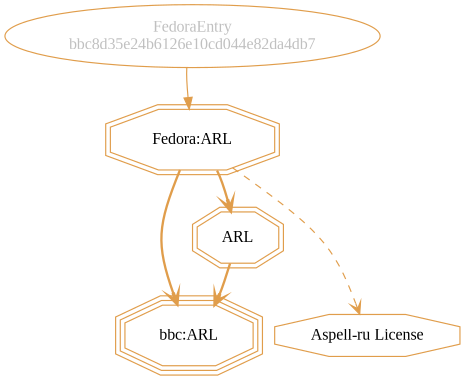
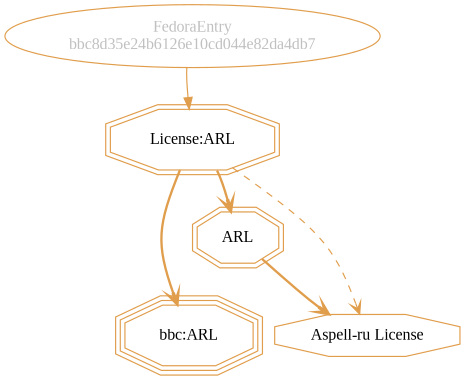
(193, 140) -> (193, 140)
(225, 279) -> (290, 284)
